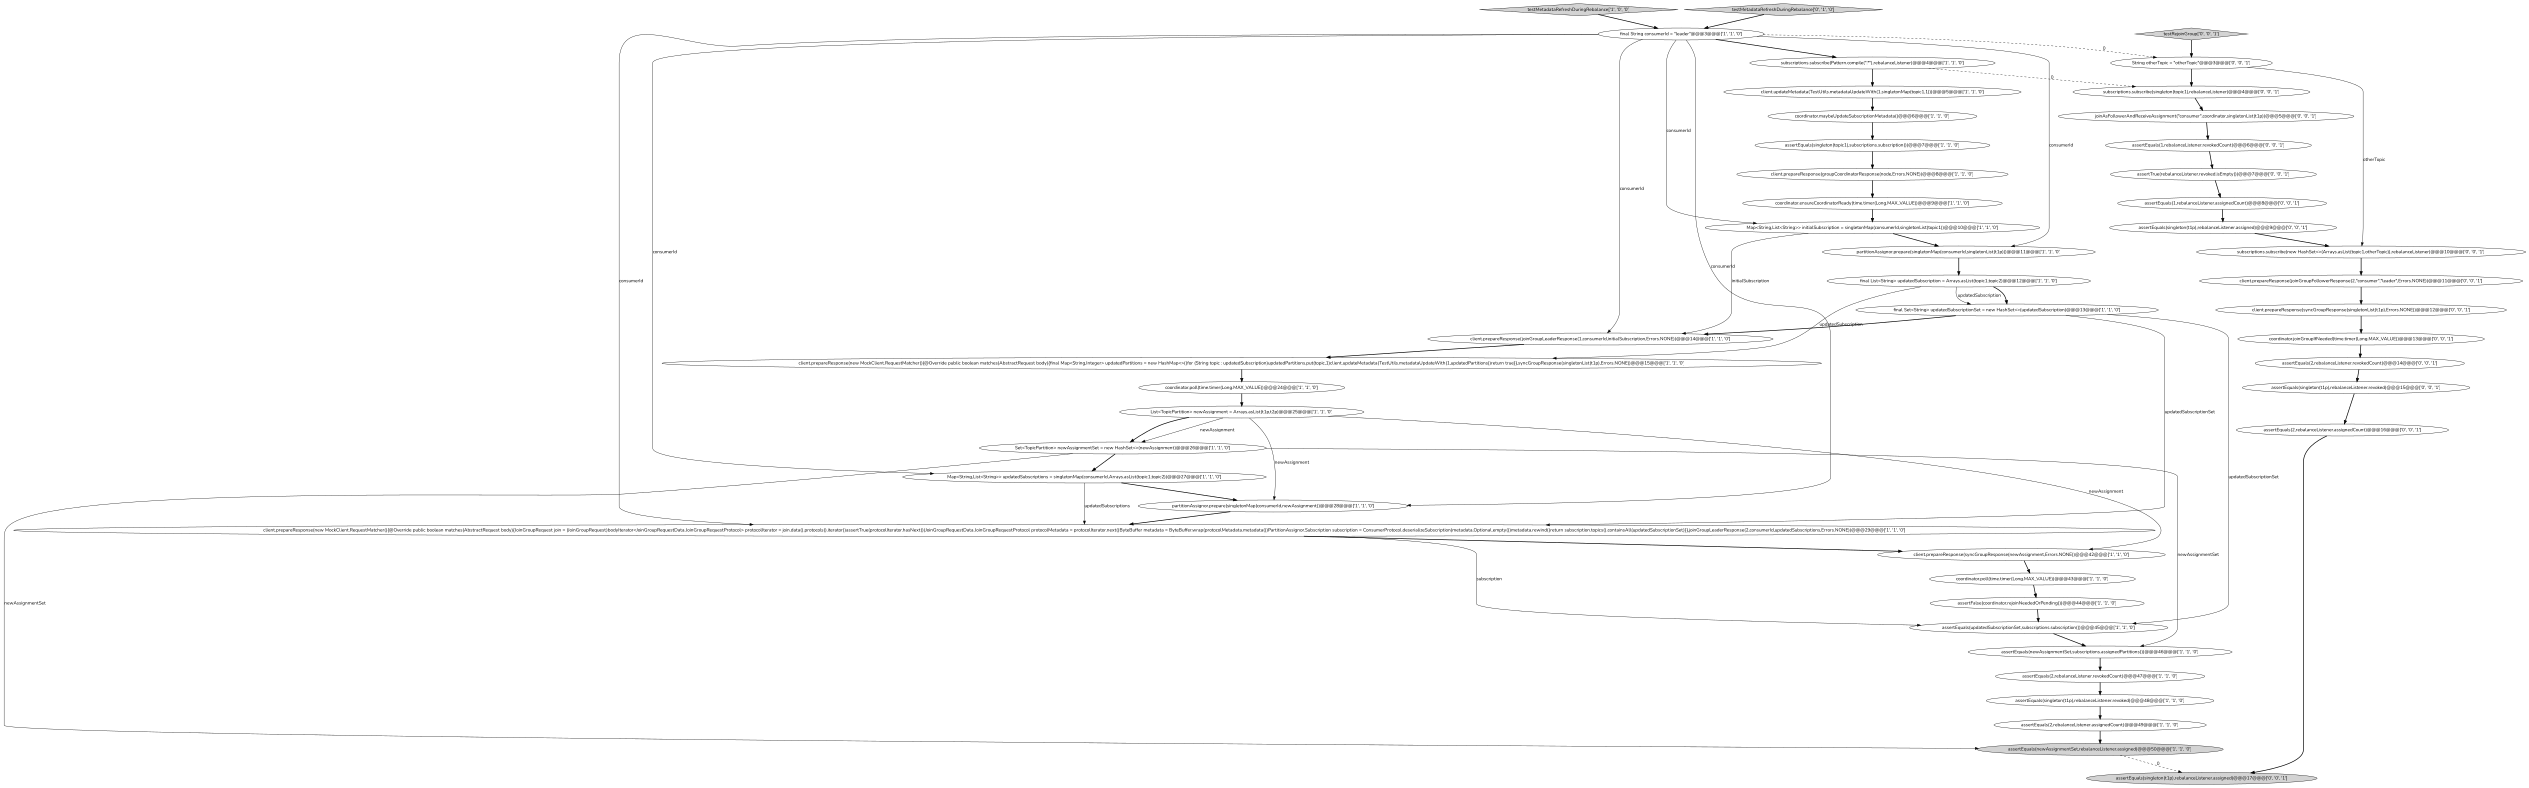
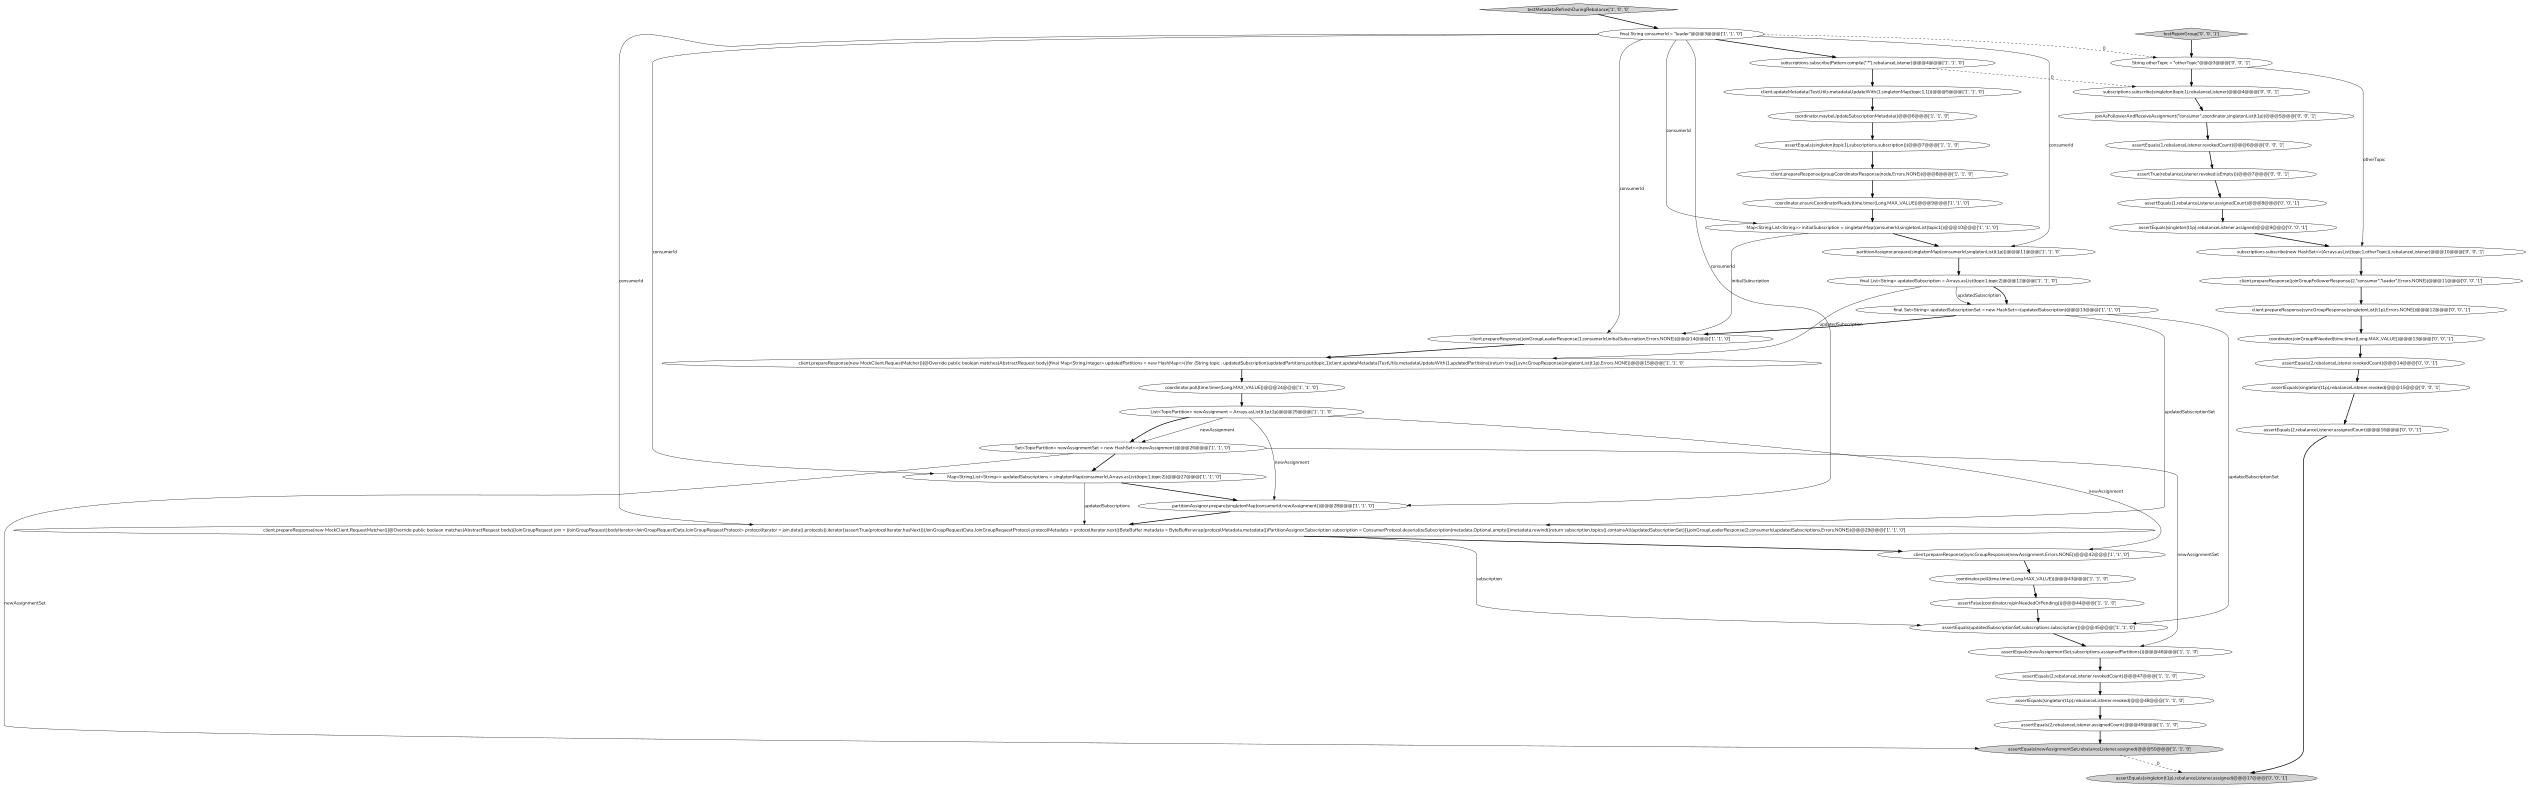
(1783, 10) -> none
